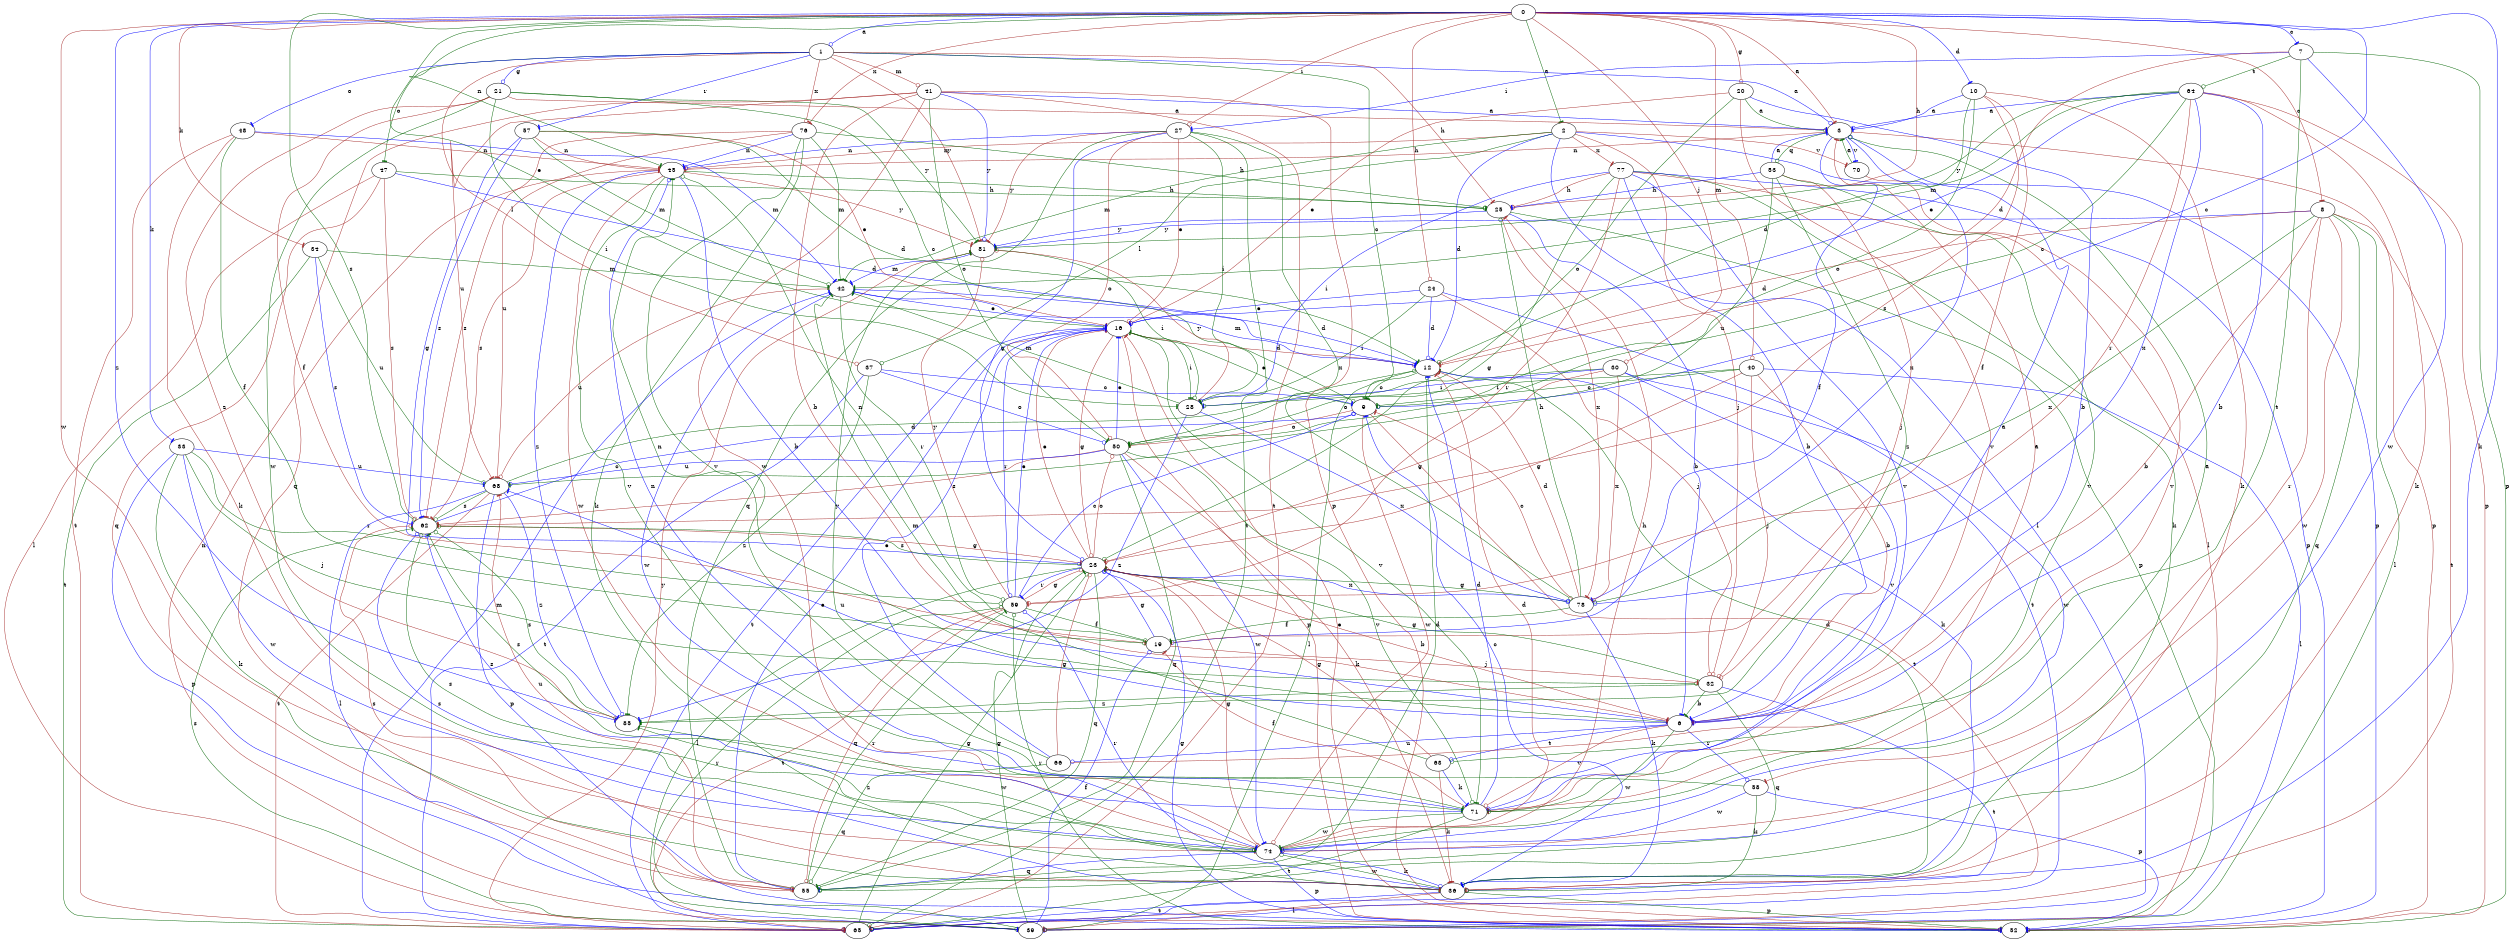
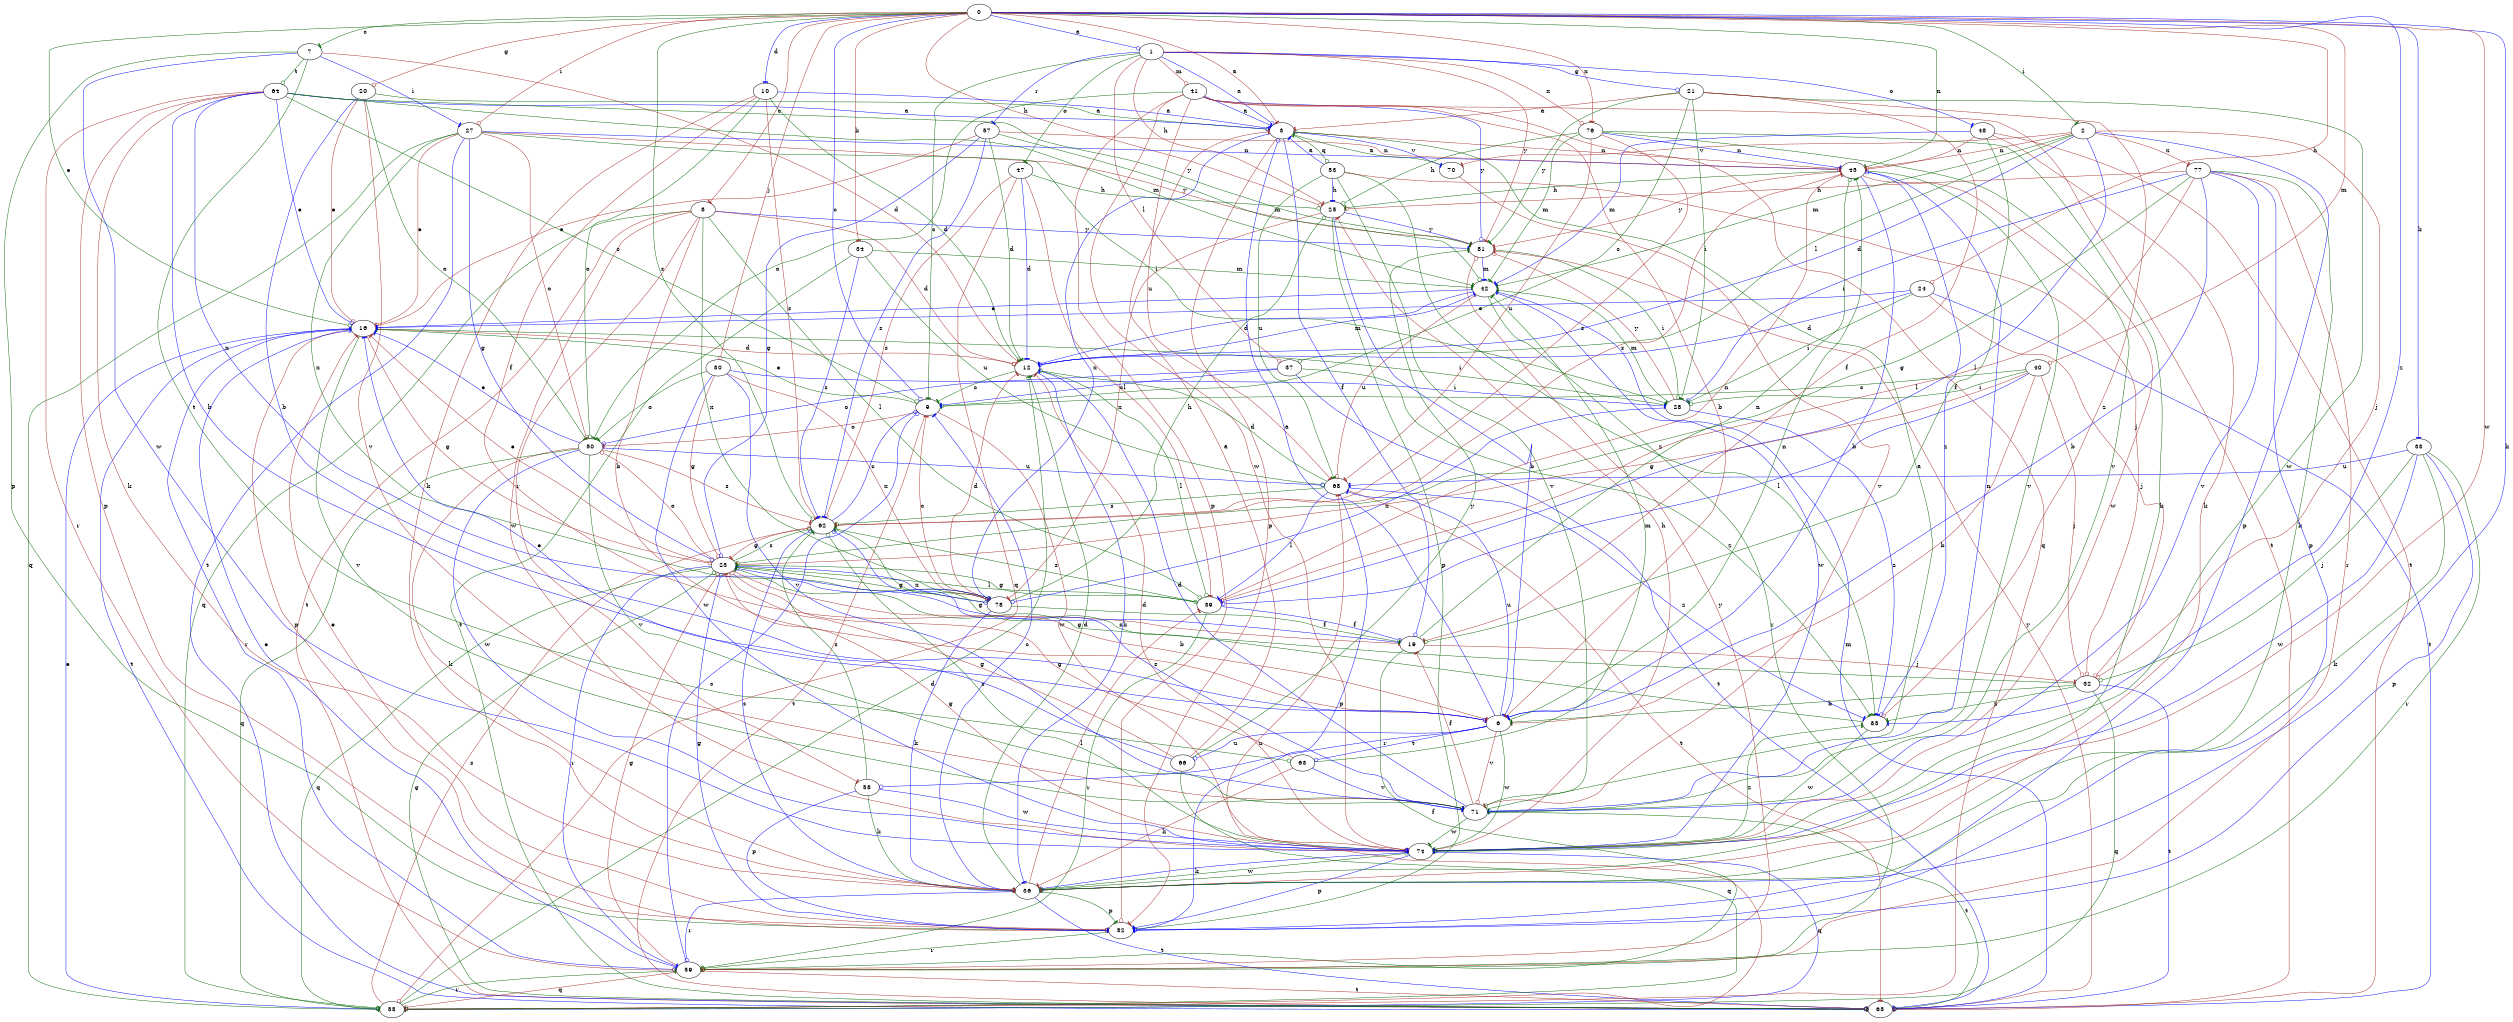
(1919, 14) -> (642, 16)
(1547, 72) -> (2024, 72)
(1240, 593) -> (439, 985)
(1085, 624) -> (1651, 954)
(1461, 788) -> (1383, 788)
